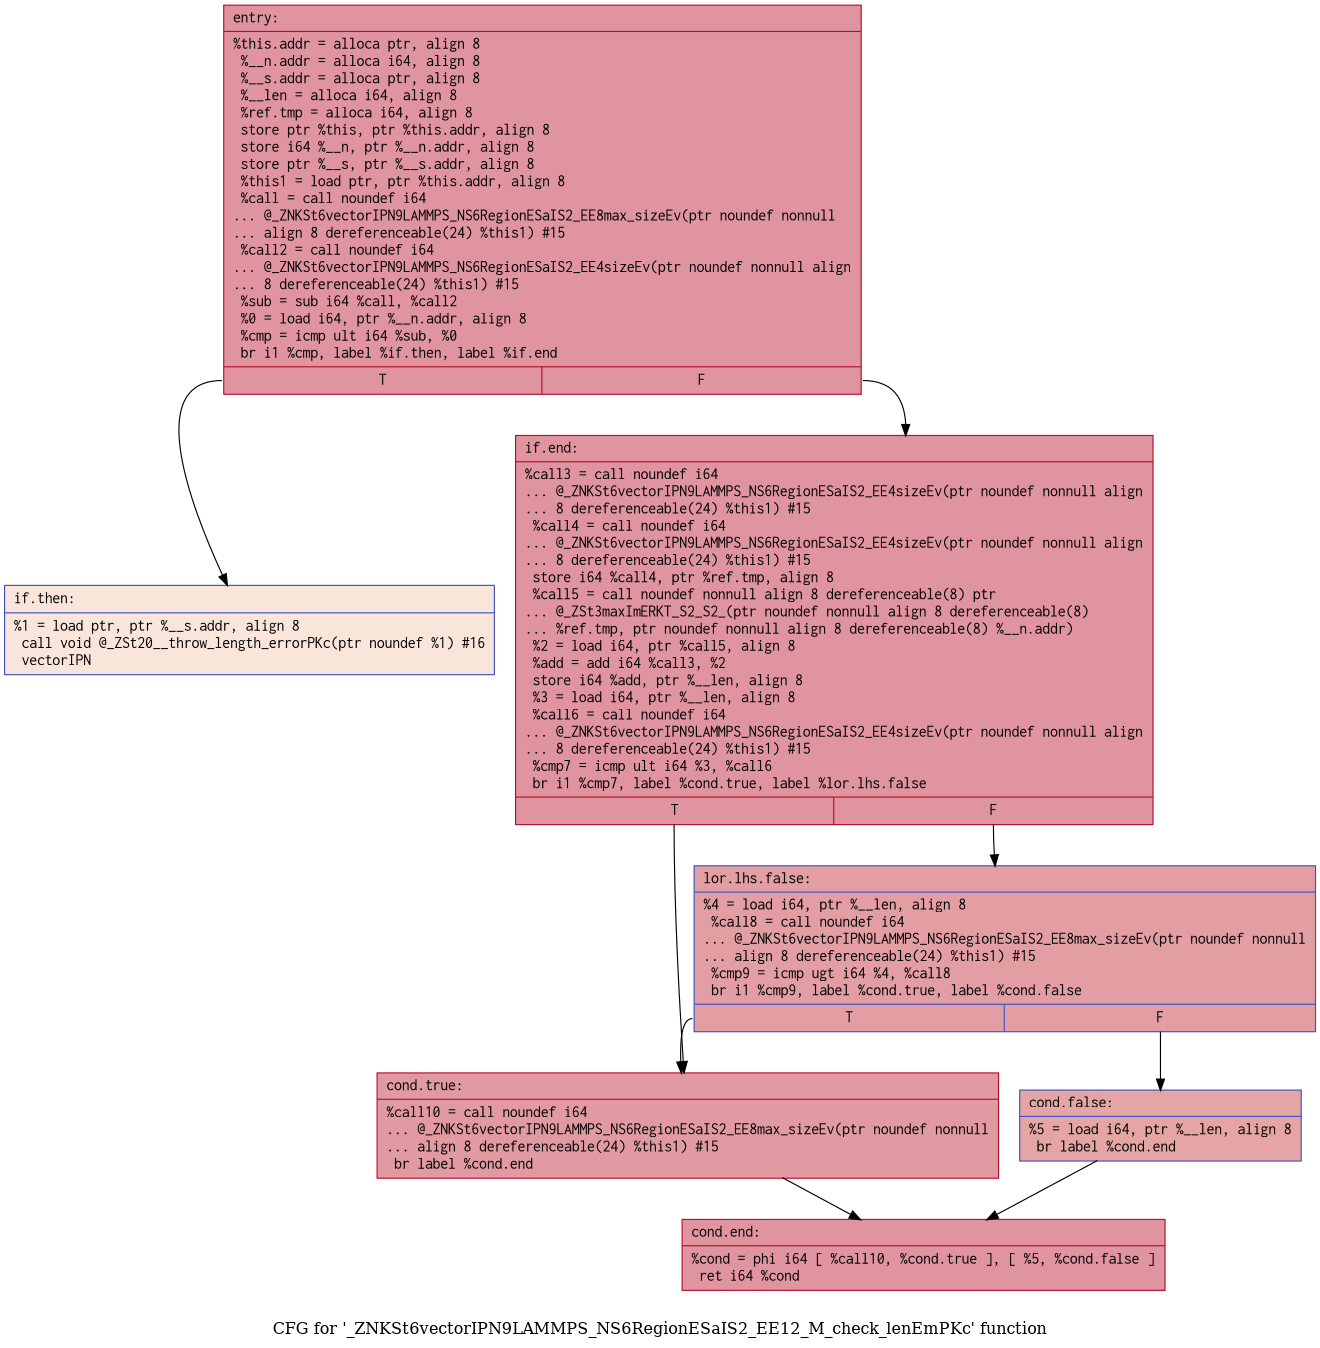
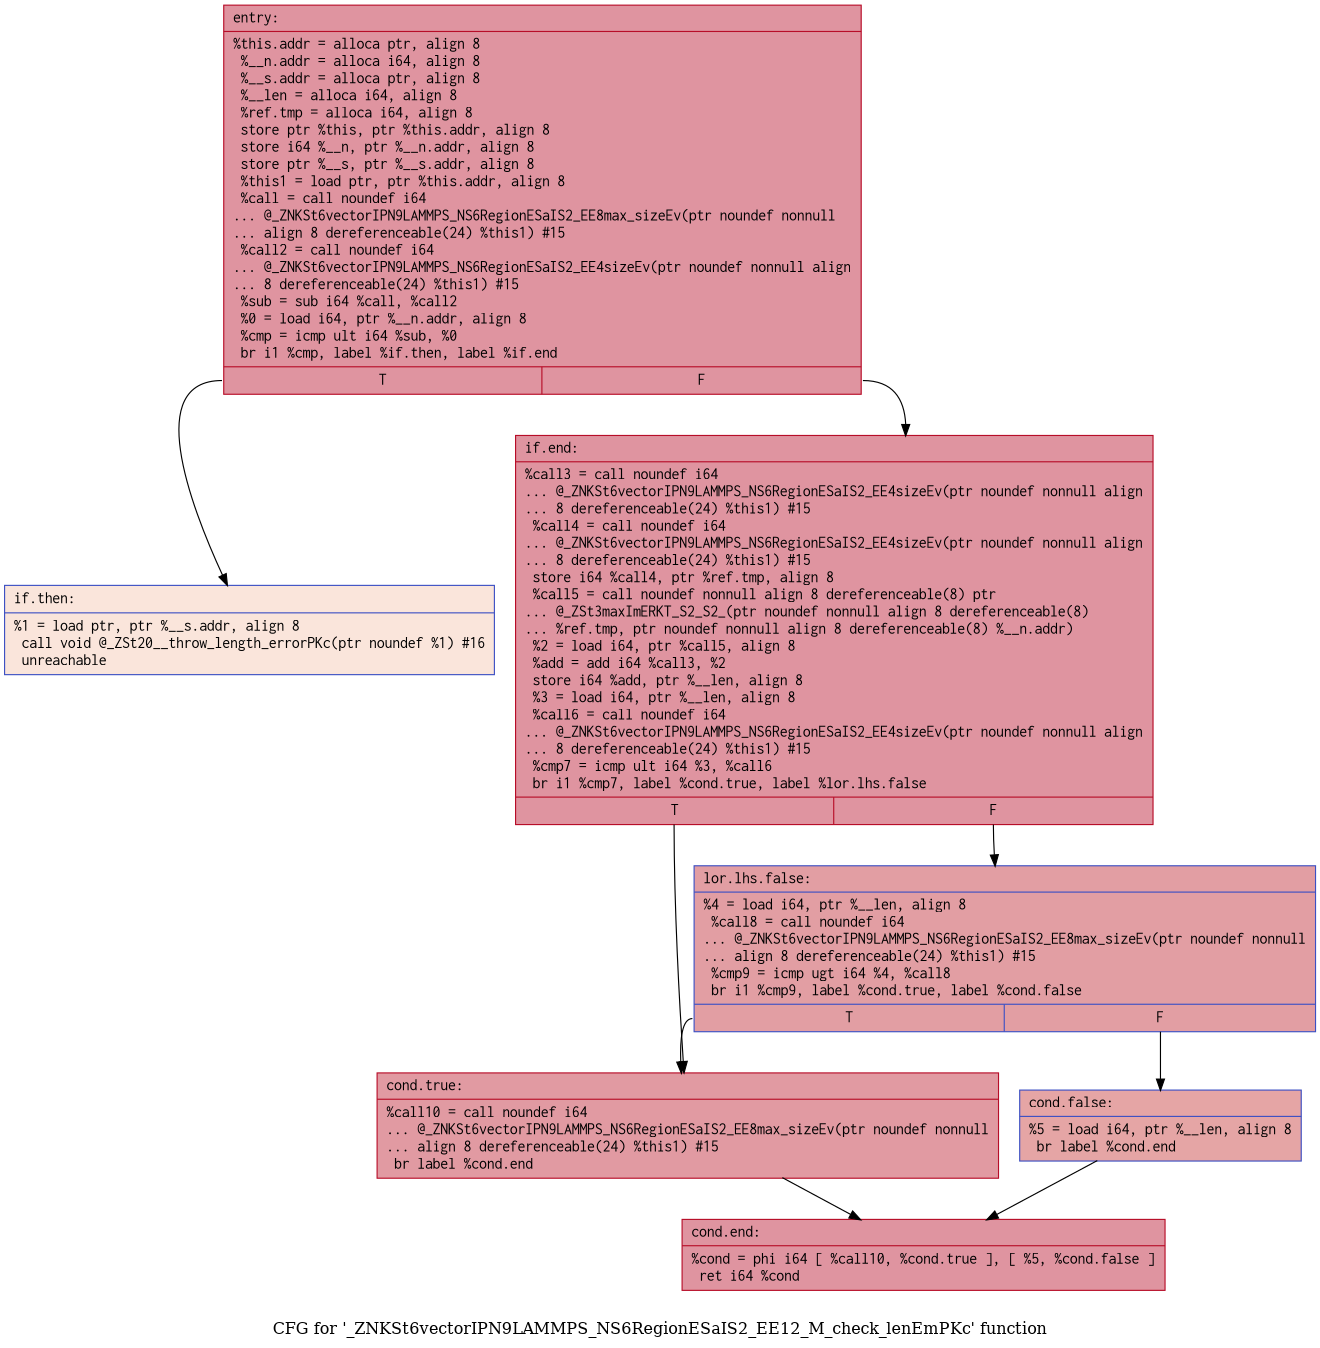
(53, 660) -> (61, 660)
